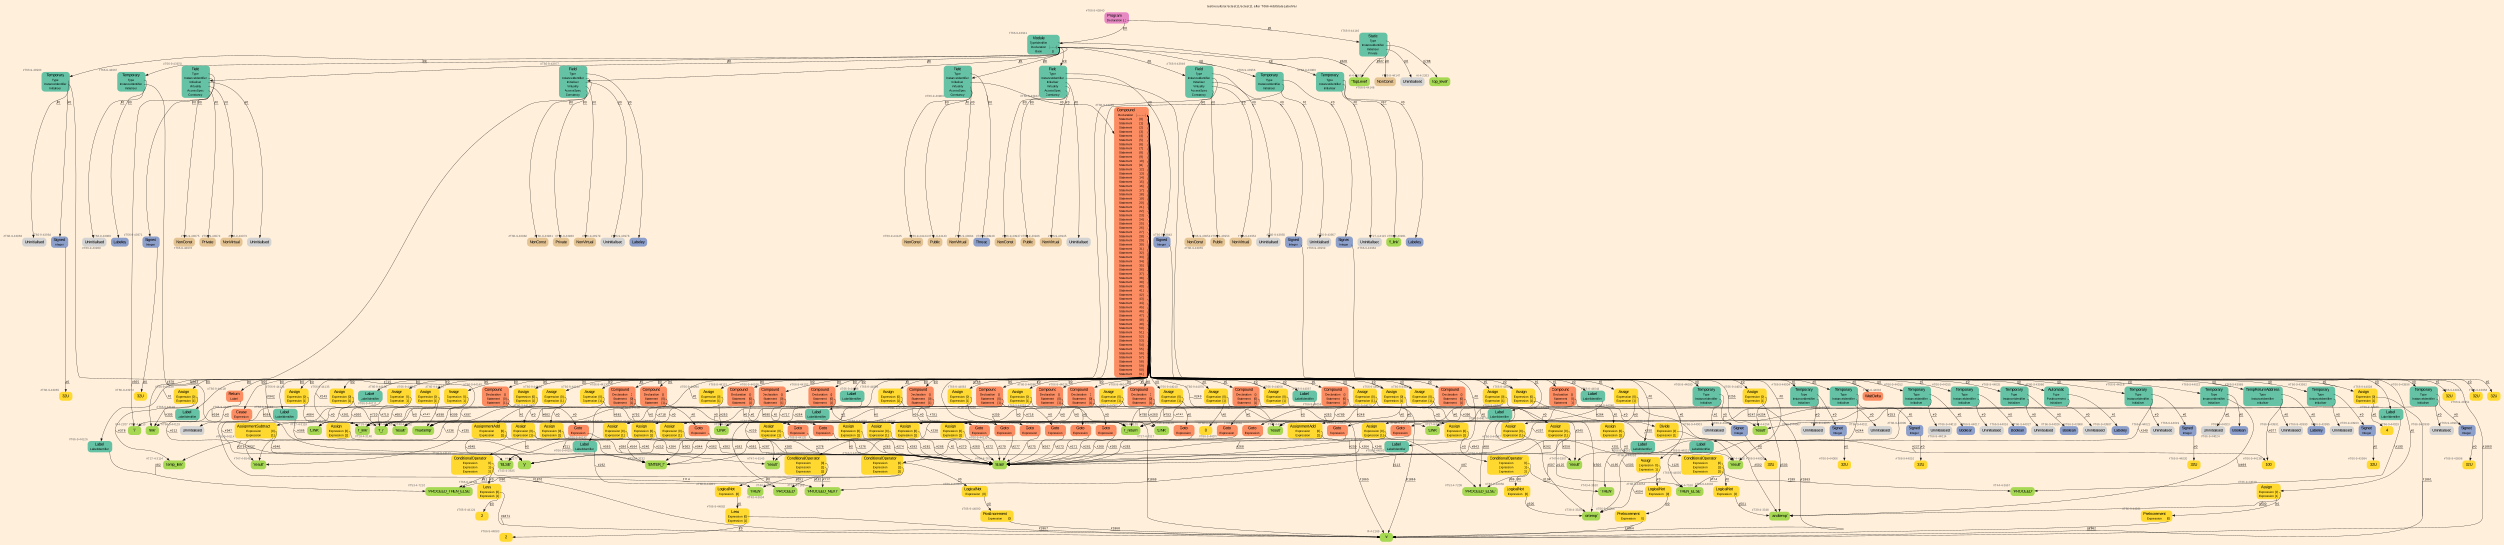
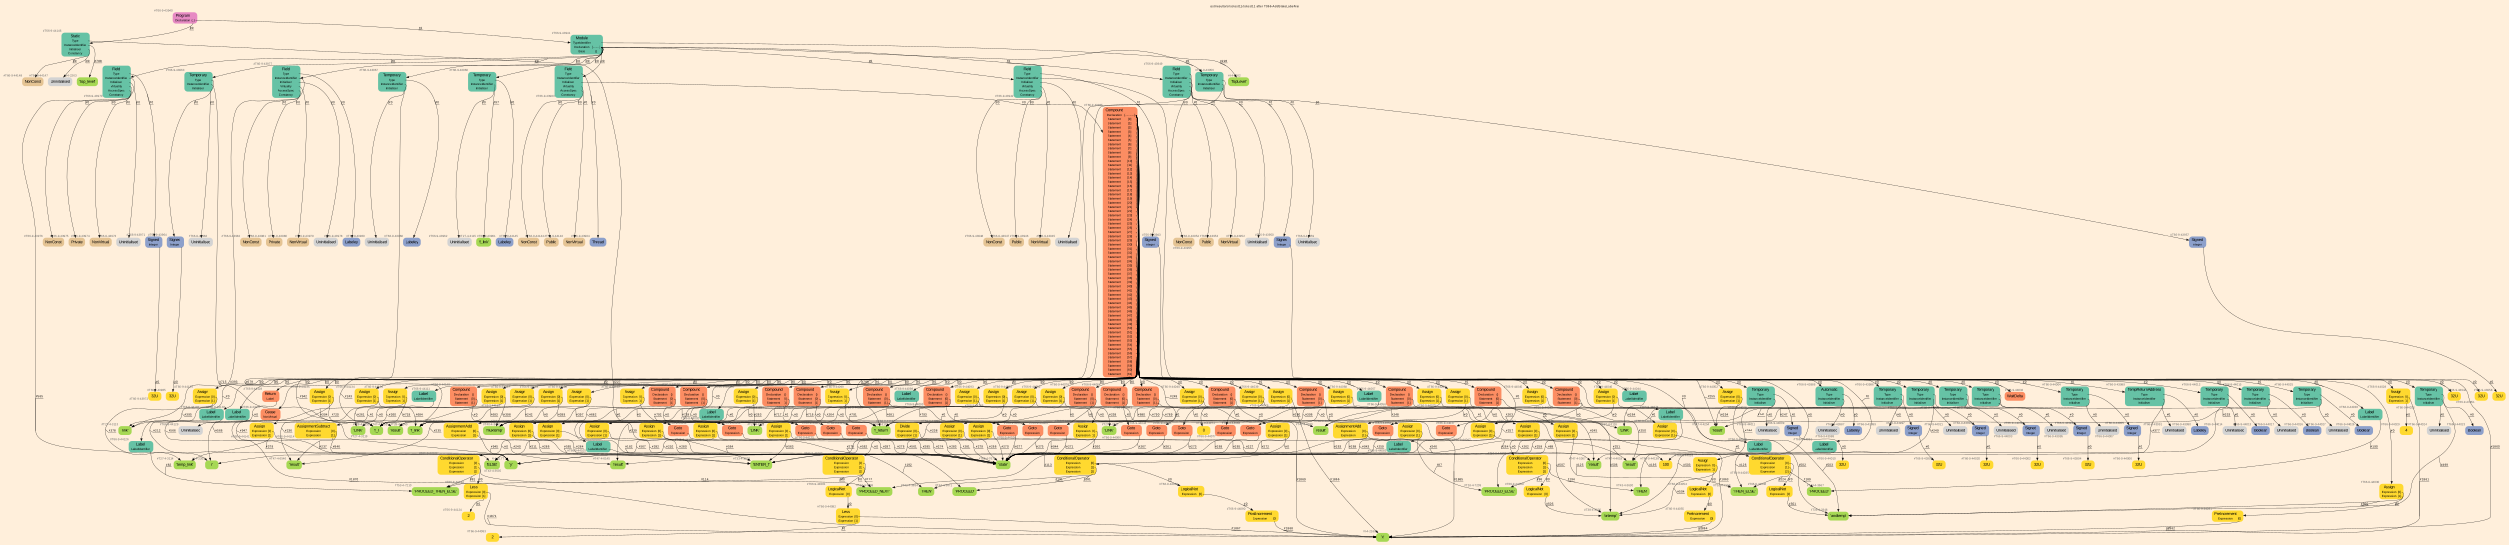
(1373, 53) -> (75, 53)
(1380, 58) -> (621, 187)
(2056, 399) -> (1829, 399)
(241, 417) -> (270, 417)
none -> (636, 445)
